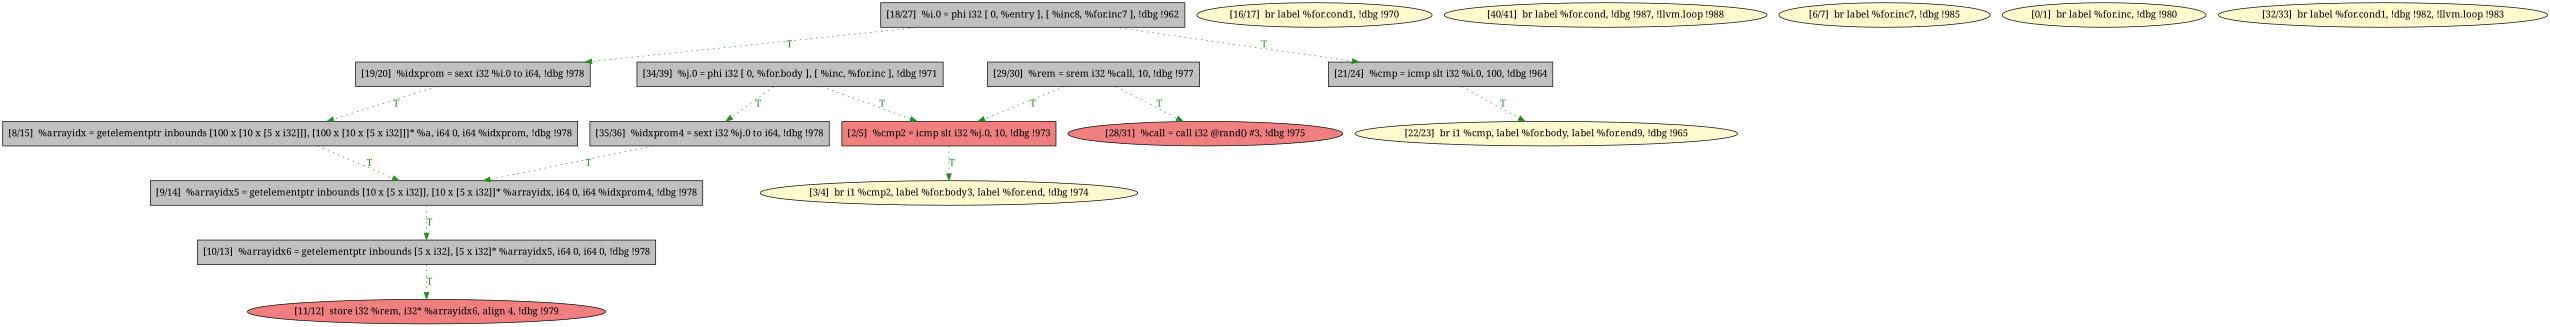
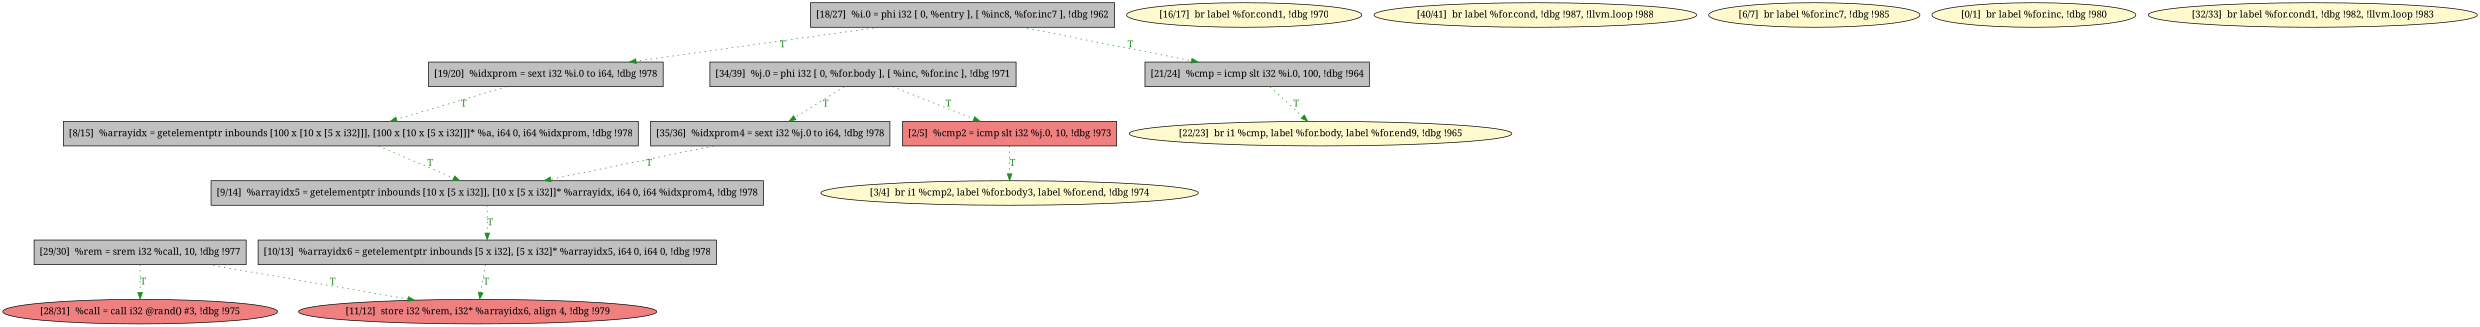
(1024, 103) -> (308, 282)
